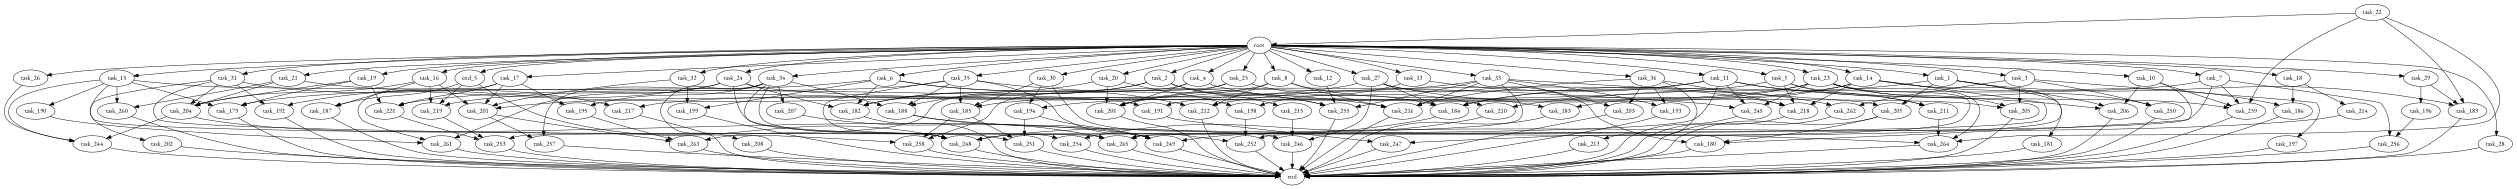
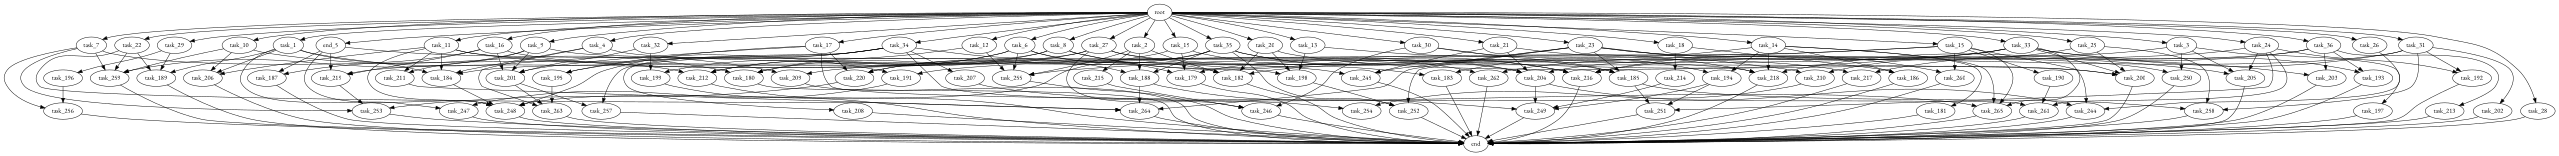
(1816, 29) -> (648, 18)
none -> (811, 58)
(1833, 127) -> (903, 55)
(1180, 166) -> none
